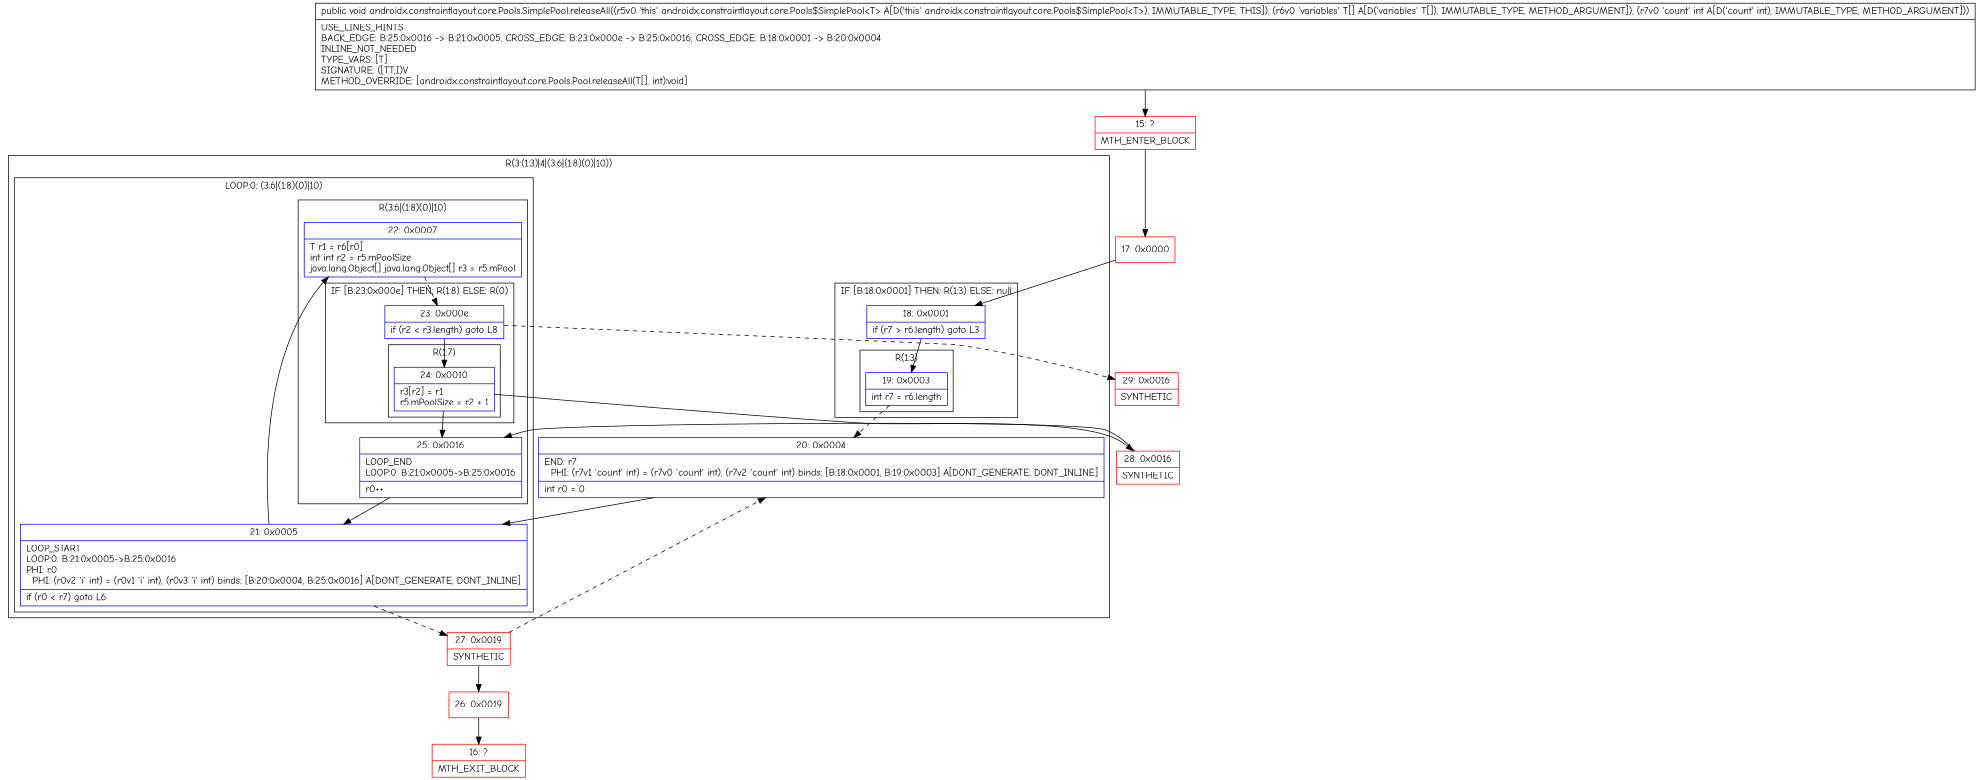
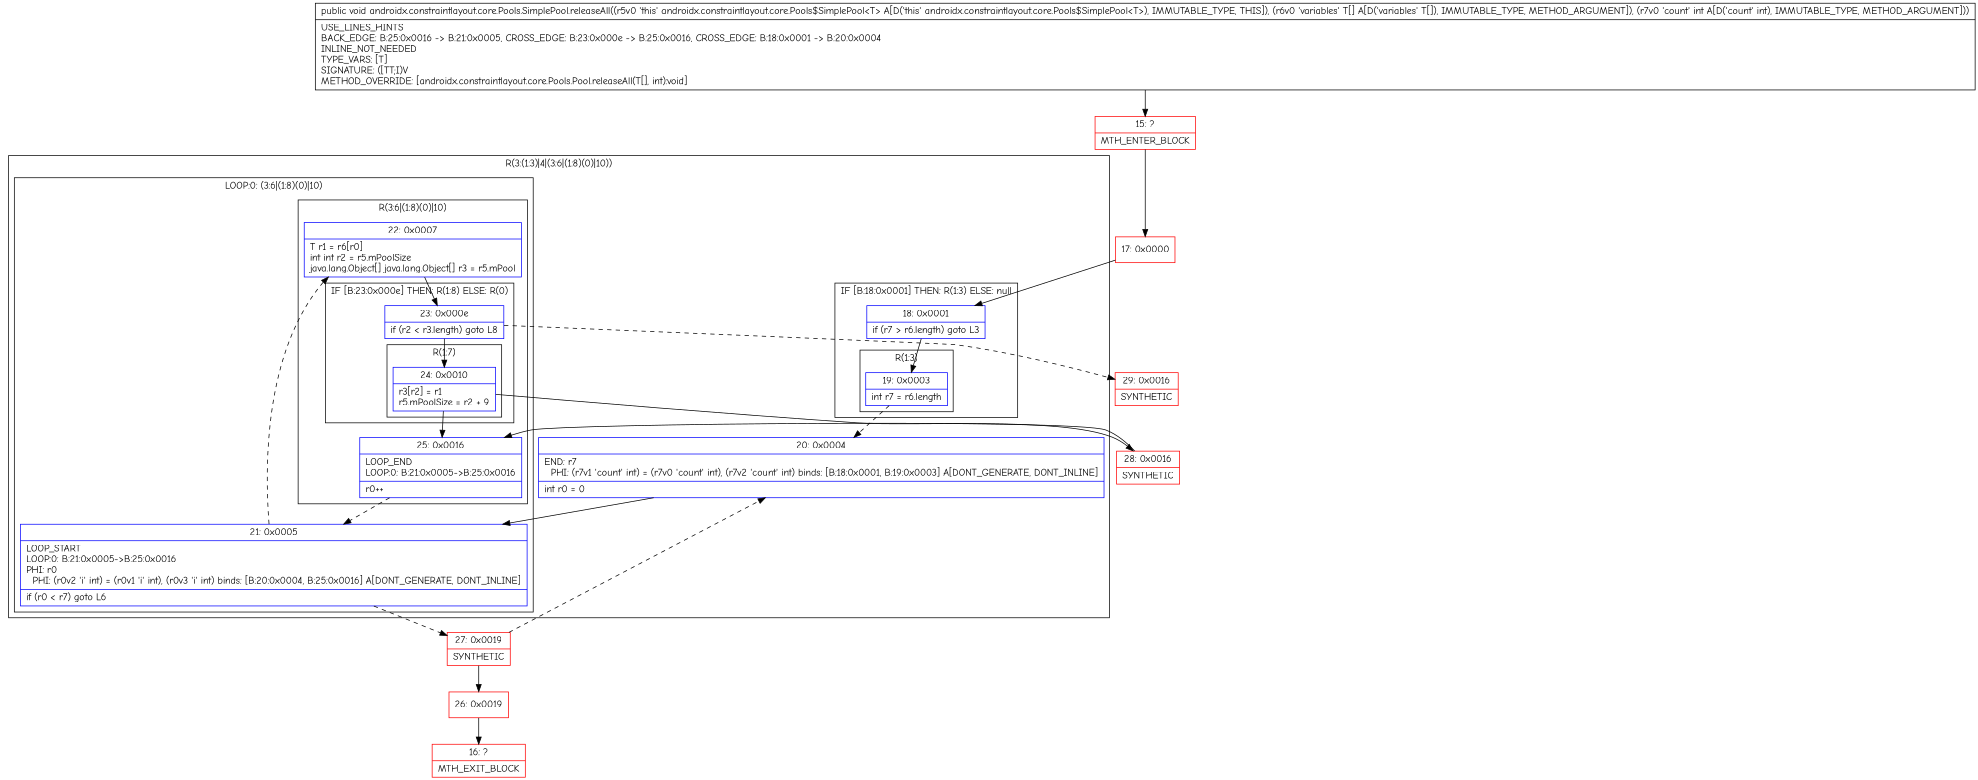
(429, 288) -> (429, 288)
(274, 398) -> (274, 398)
(444, 402) -> (444, 402)
(370, 509) -> (370, 509)
